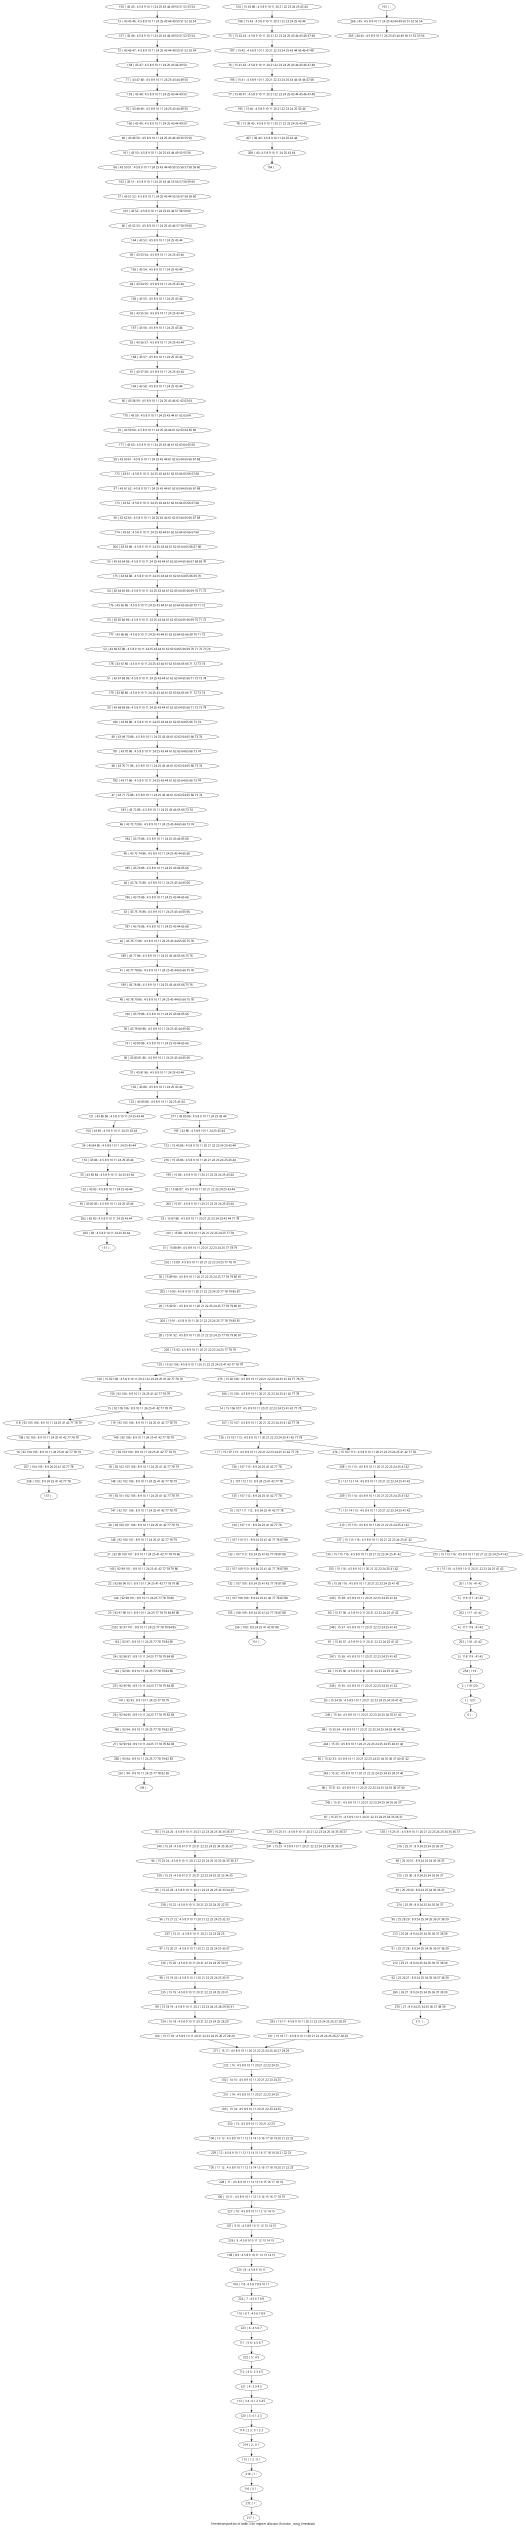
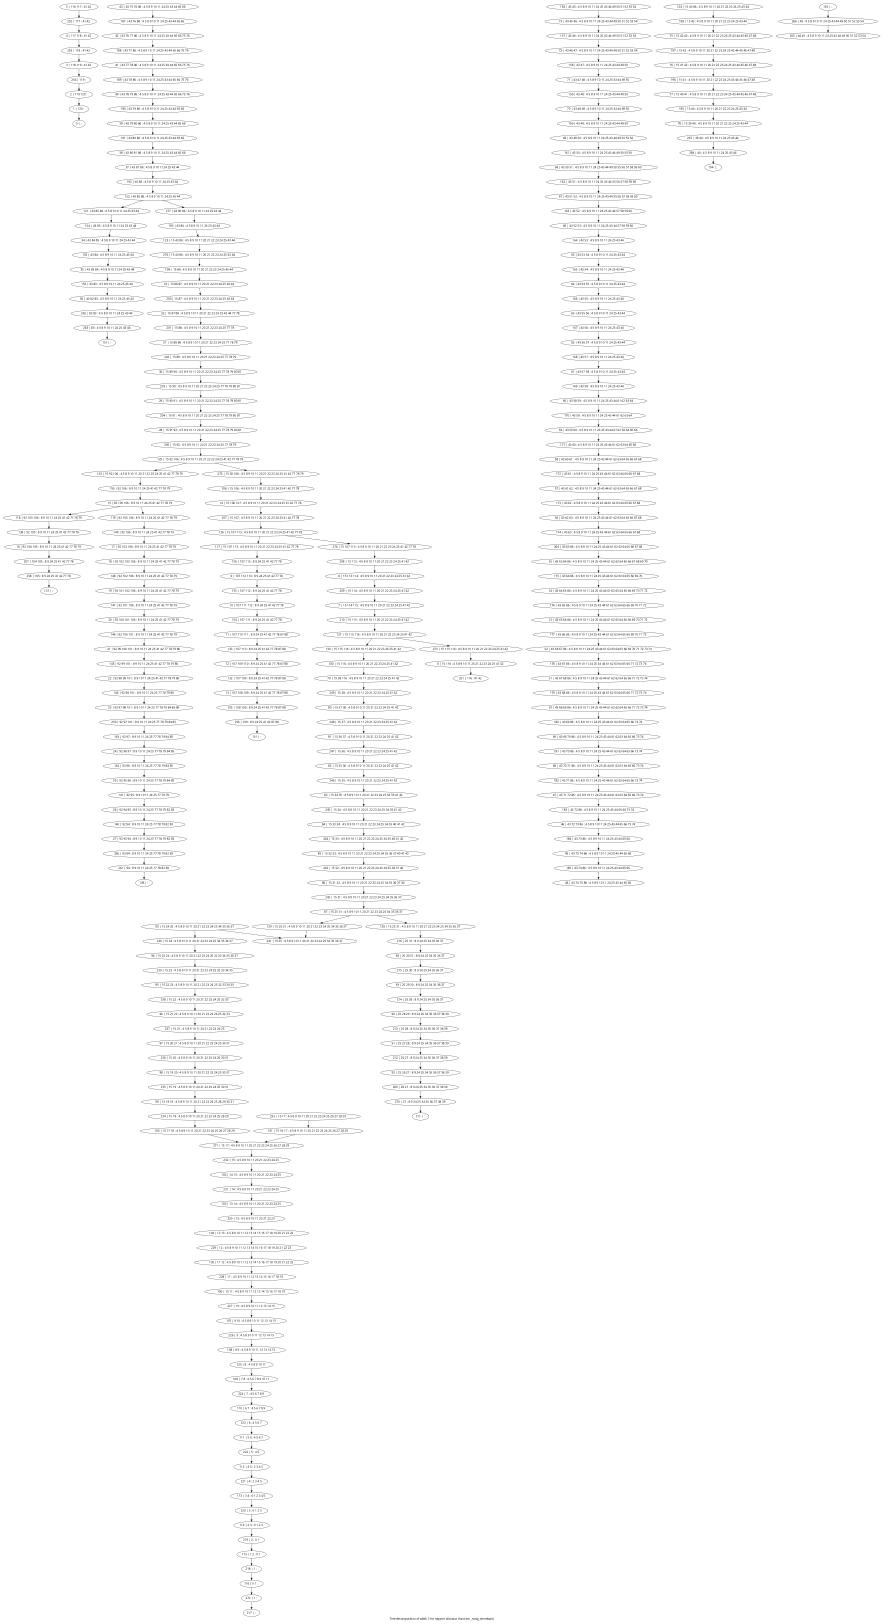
(157, 897) -> none
(471, 1590) -> none
